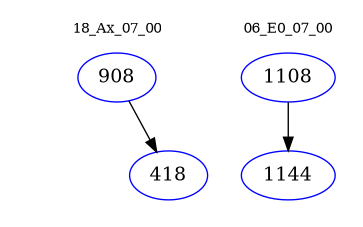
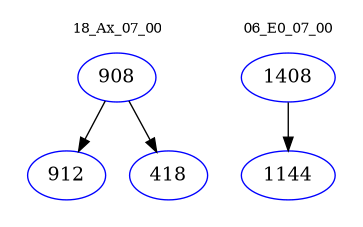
(288, 78) -> (288, 78)
none -> (67, 175)
